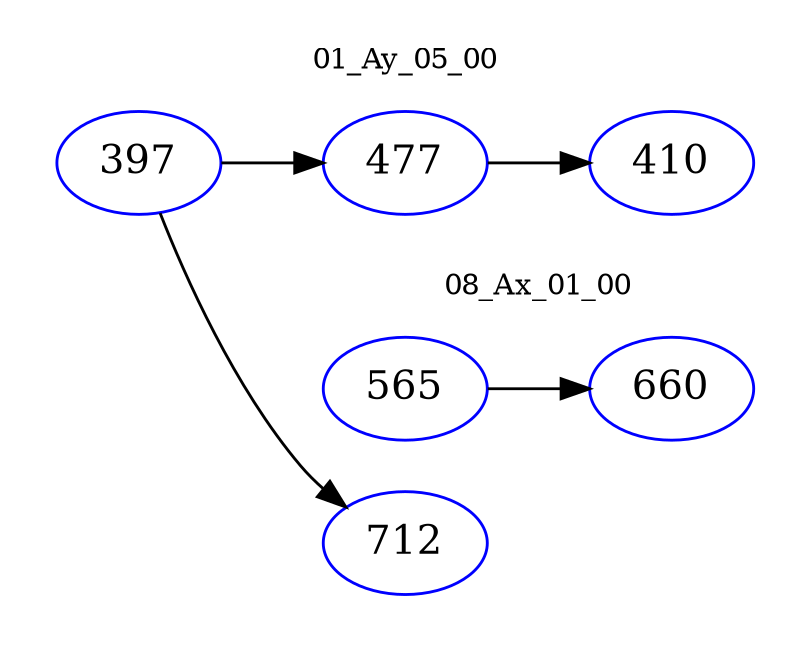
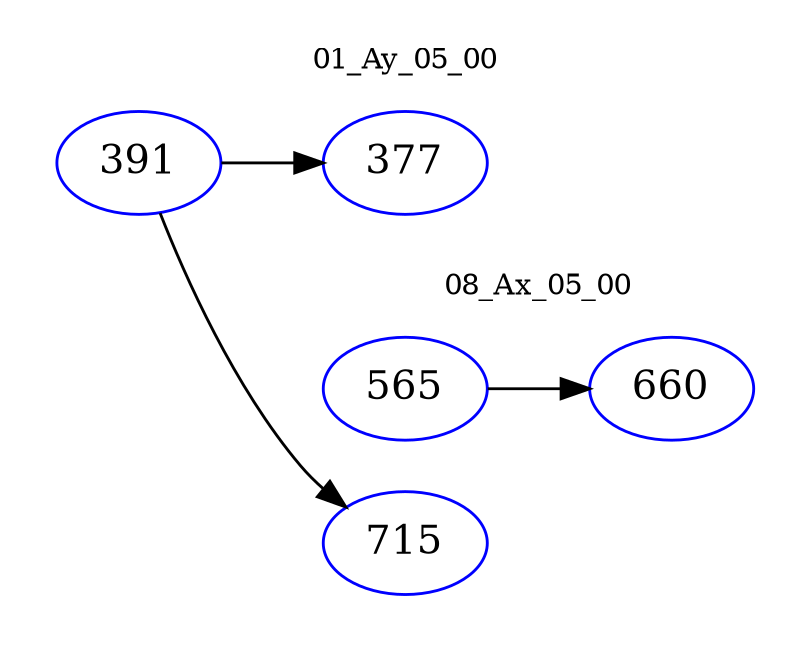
(139, 163) -> (139, 163)
(405, 163) -> (405, 163)
(672, 163) -> none
(538, 287) -> (538, 287)
(405, 543) -> (405, 543)
